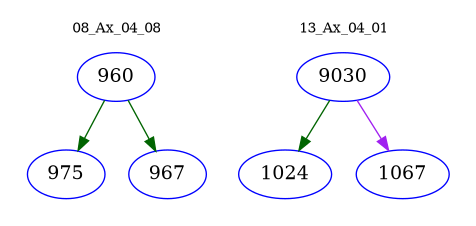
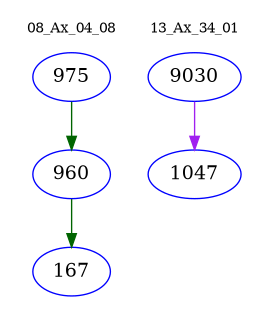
(344, 29) -> (195, 29)
(95, 119) -> (72, 119)
(168, 174) -> (72, 272)
(285, 174) -> none
(403, 174) -> (195, 174)
